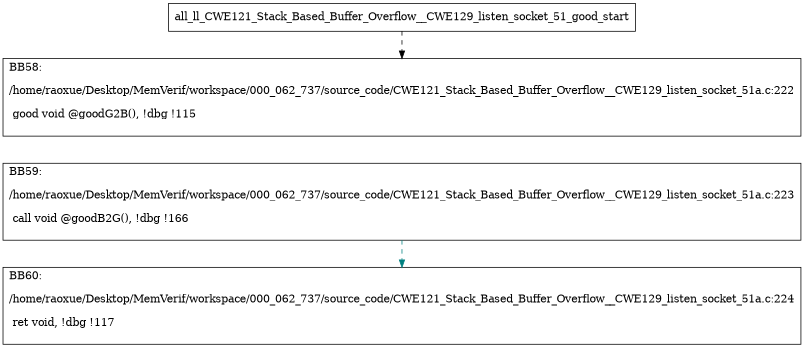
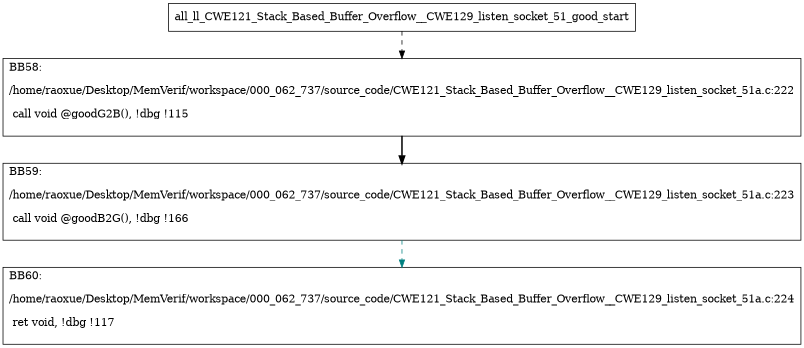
(103, 114) -> (99, 114)
none -> (402, 146)
